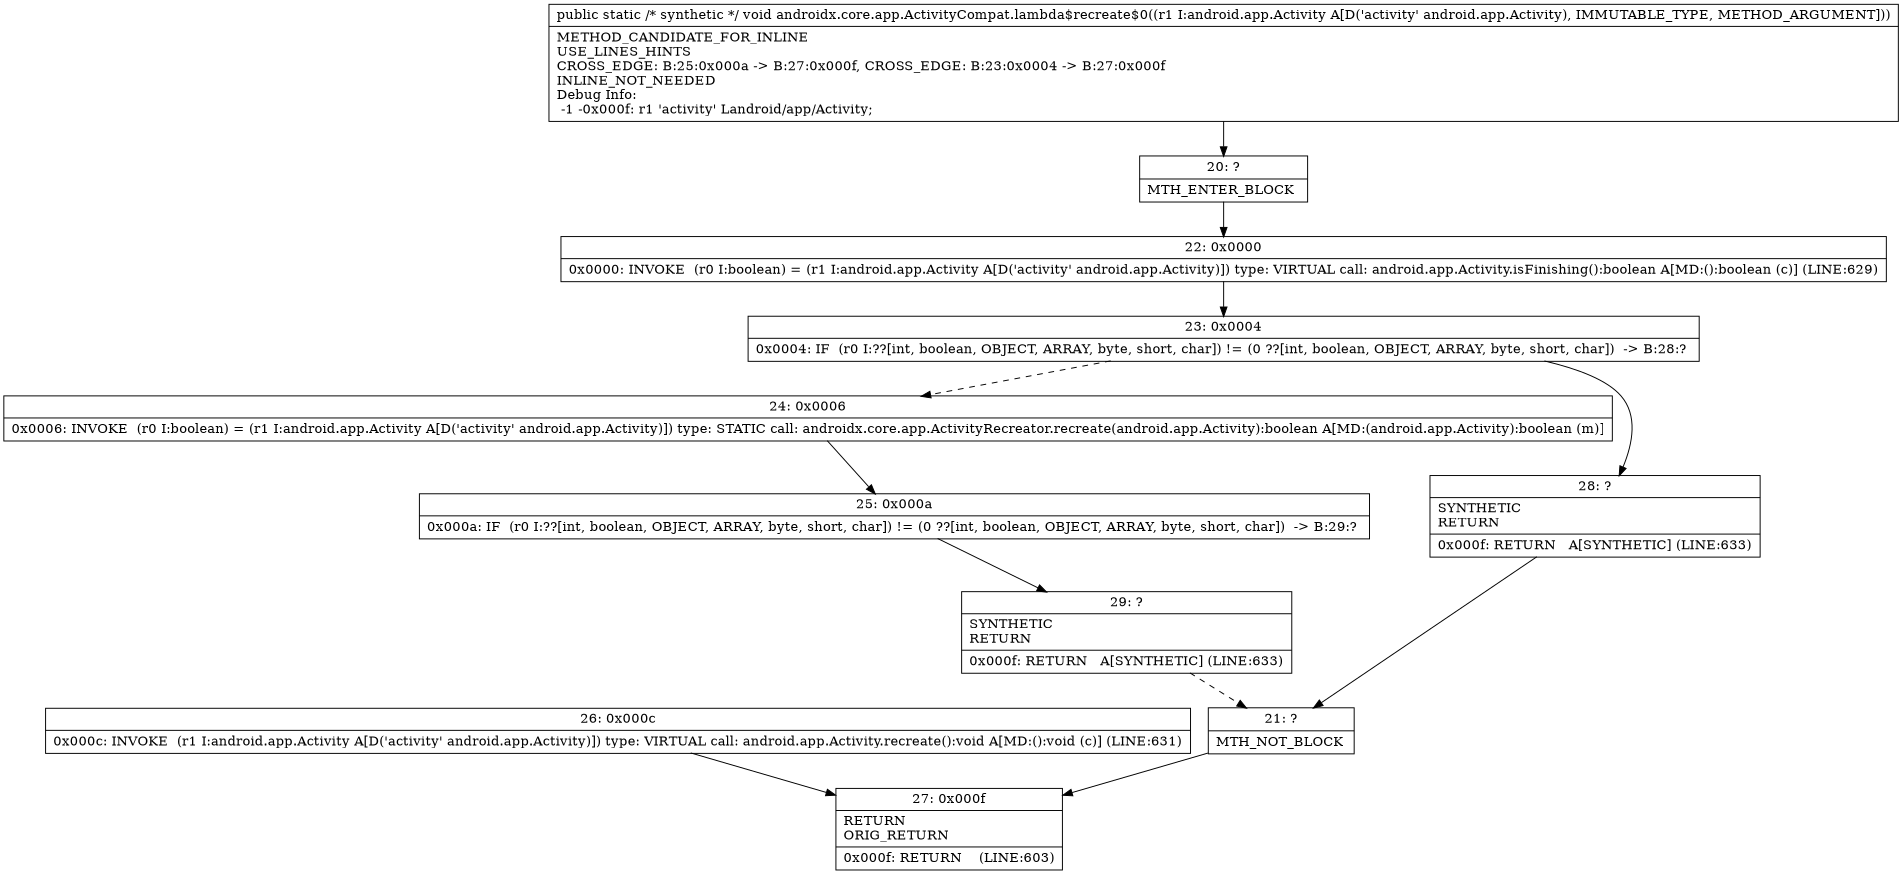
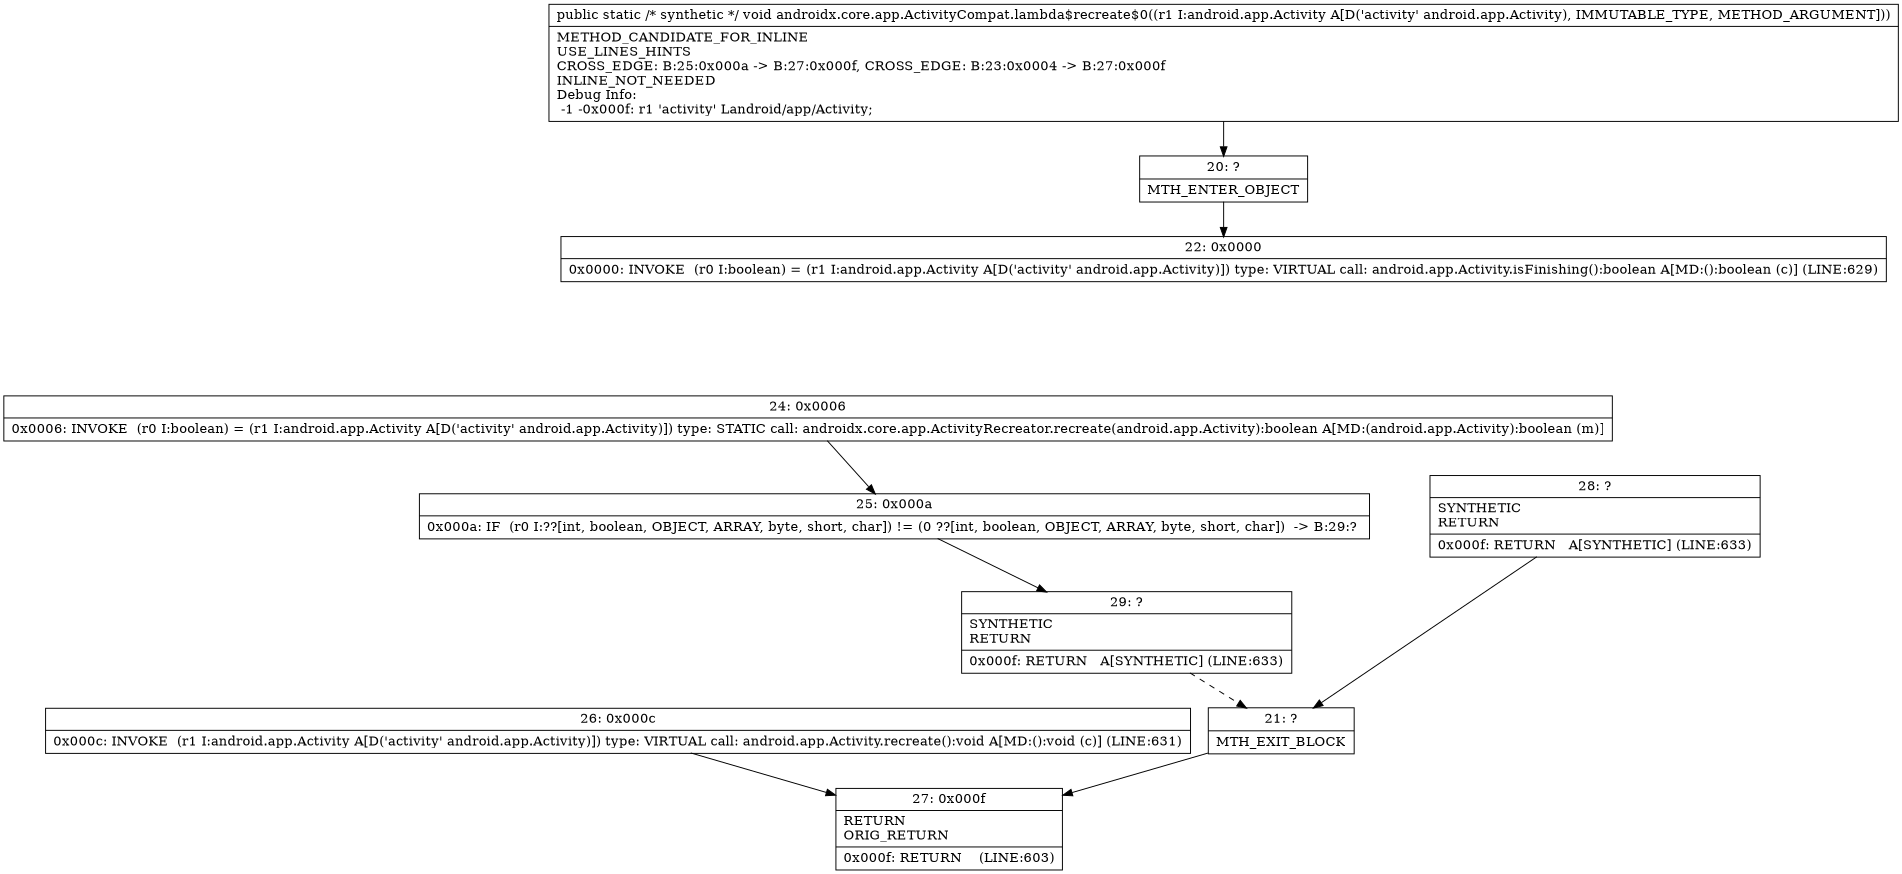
(1221, 190) -> (1224, 190)
(1224, 339) -> none
(1280, 742) -> (1281, 742)
